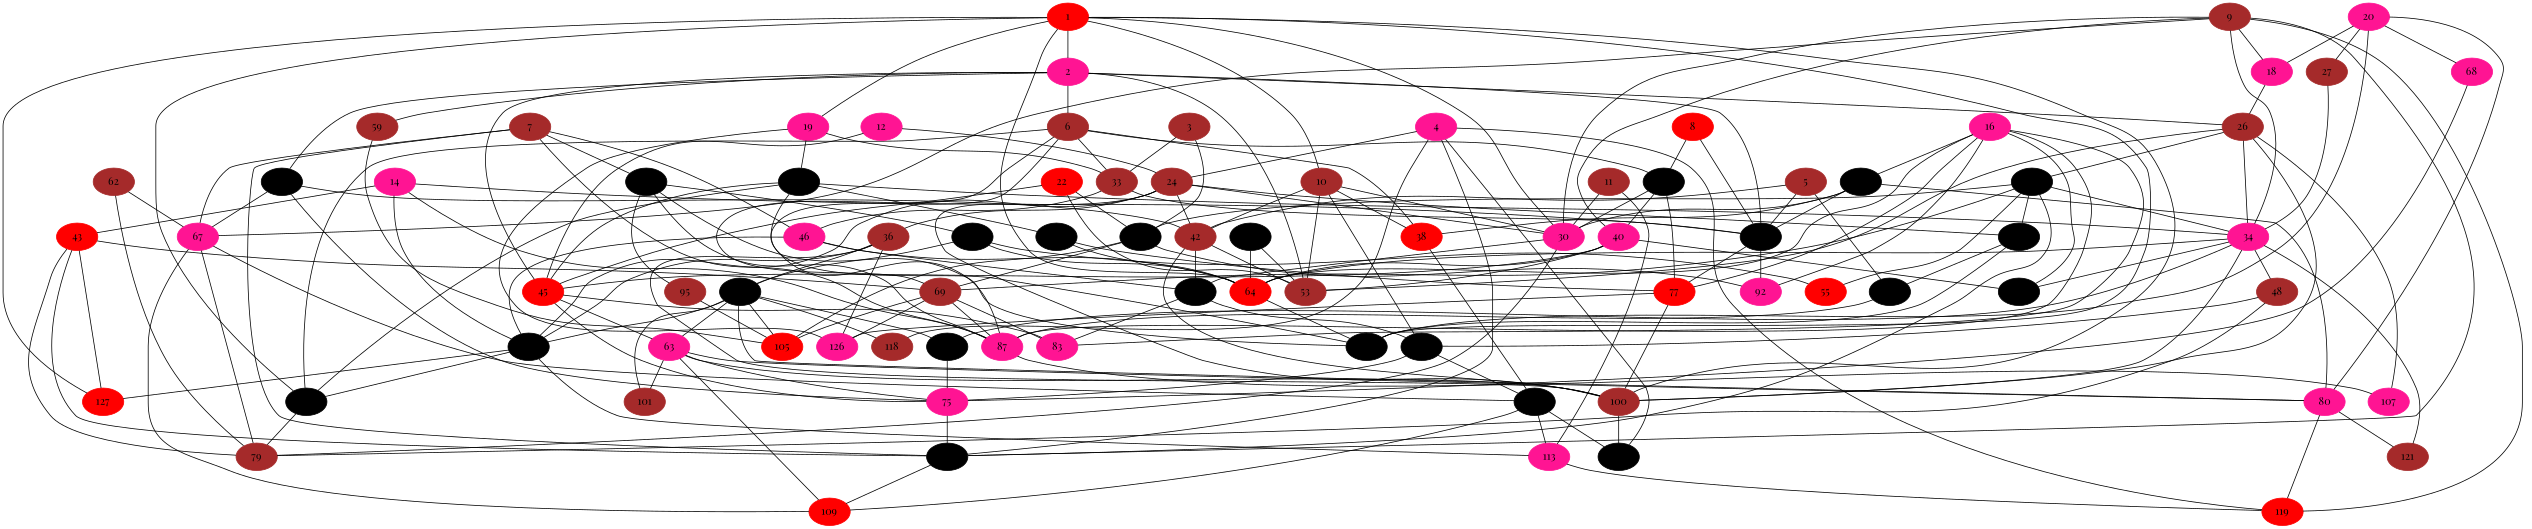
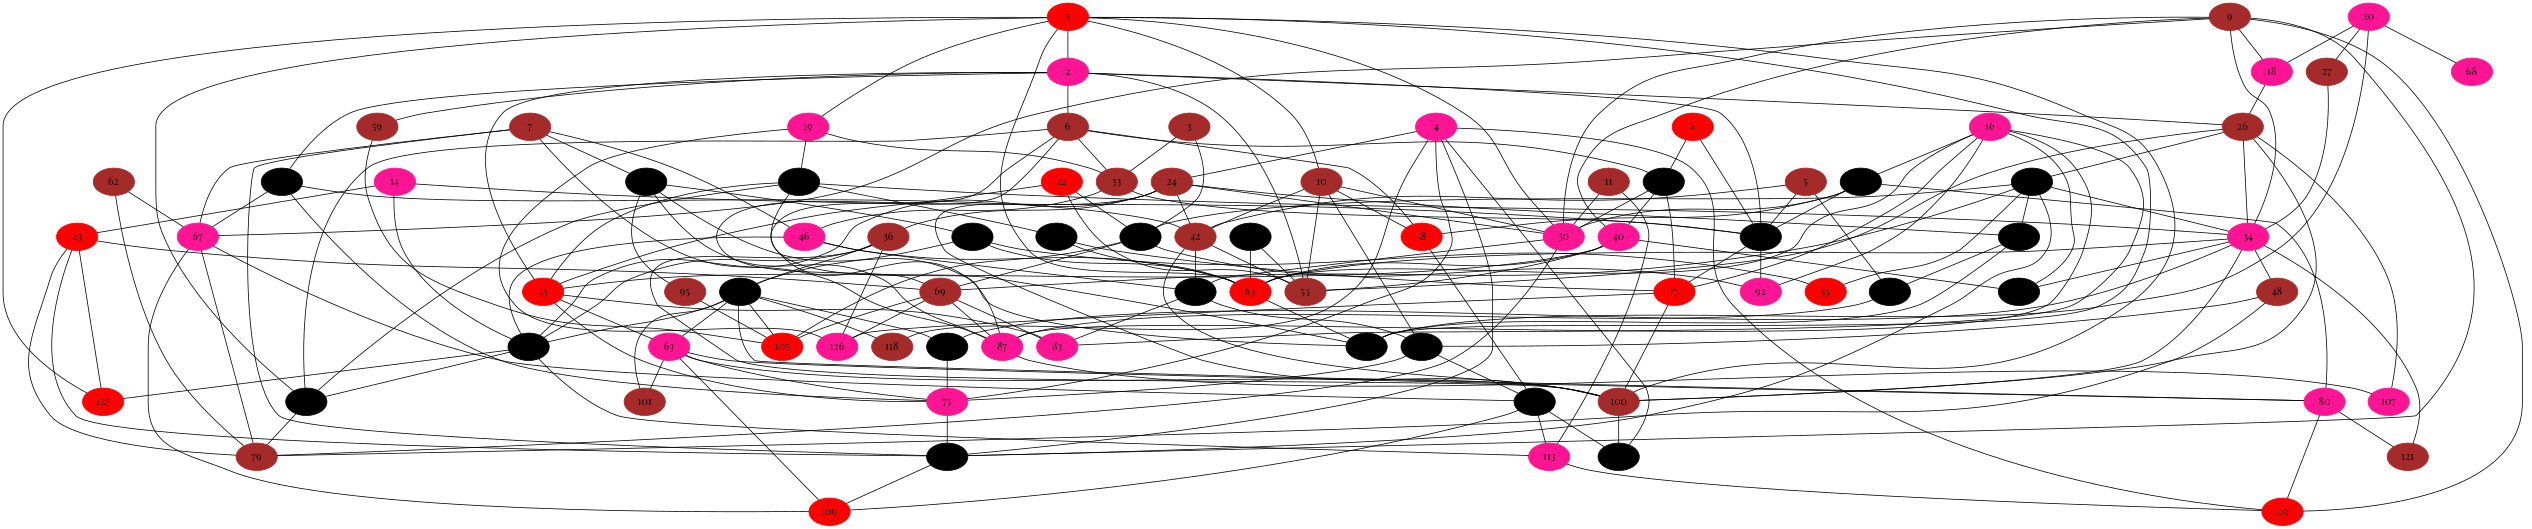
(882, 127) -> none
(2470, 167) -> none
(694, 269) -> none
(1778, 370) -> (1228, 348)
